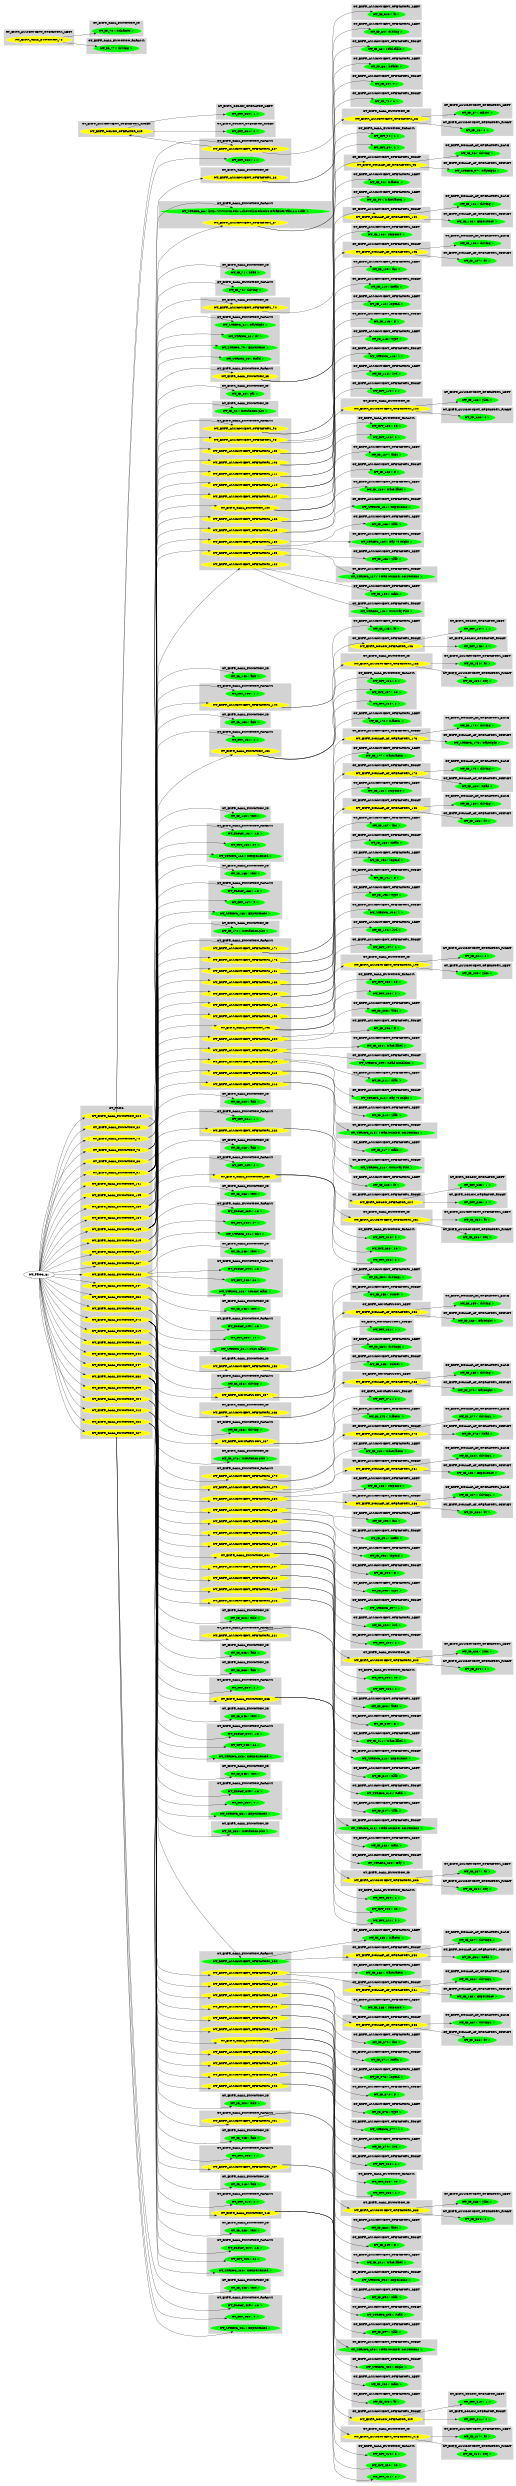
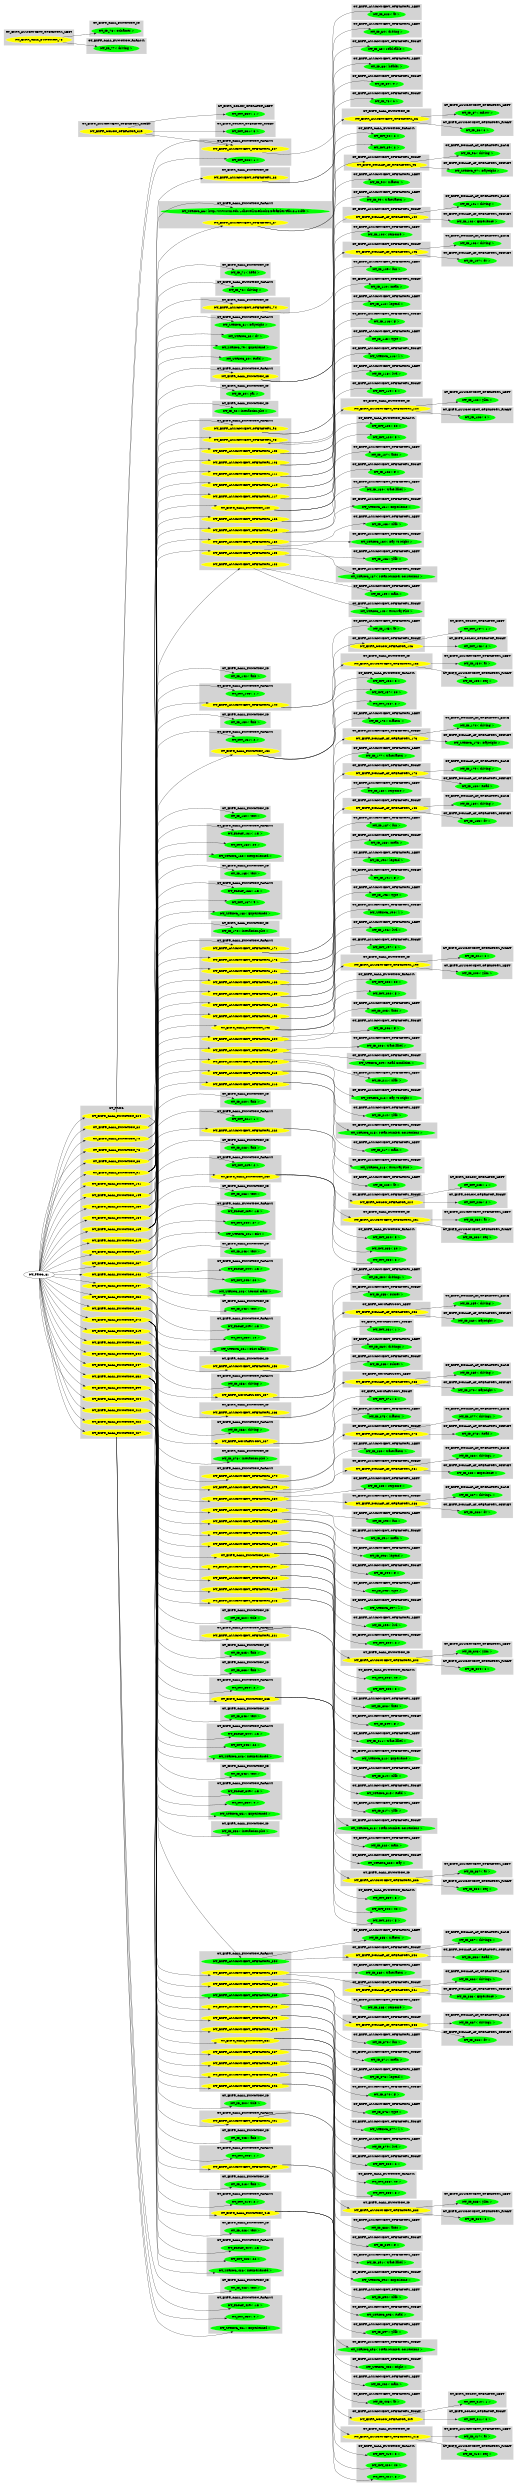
(171, 141) -> (185, 139)
(334, 330) -> (334, 356)
(334, 438) -> (334, 444)
(245, 1996) -> (245, 1996)
